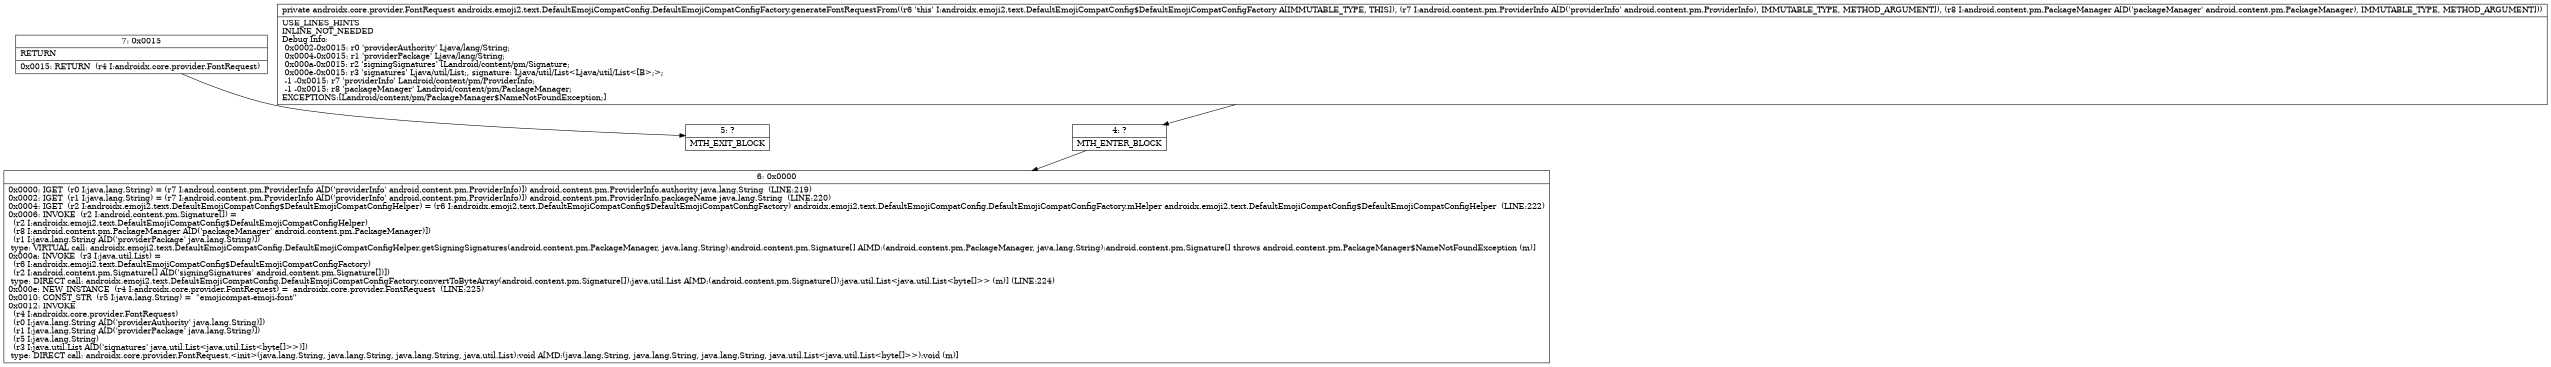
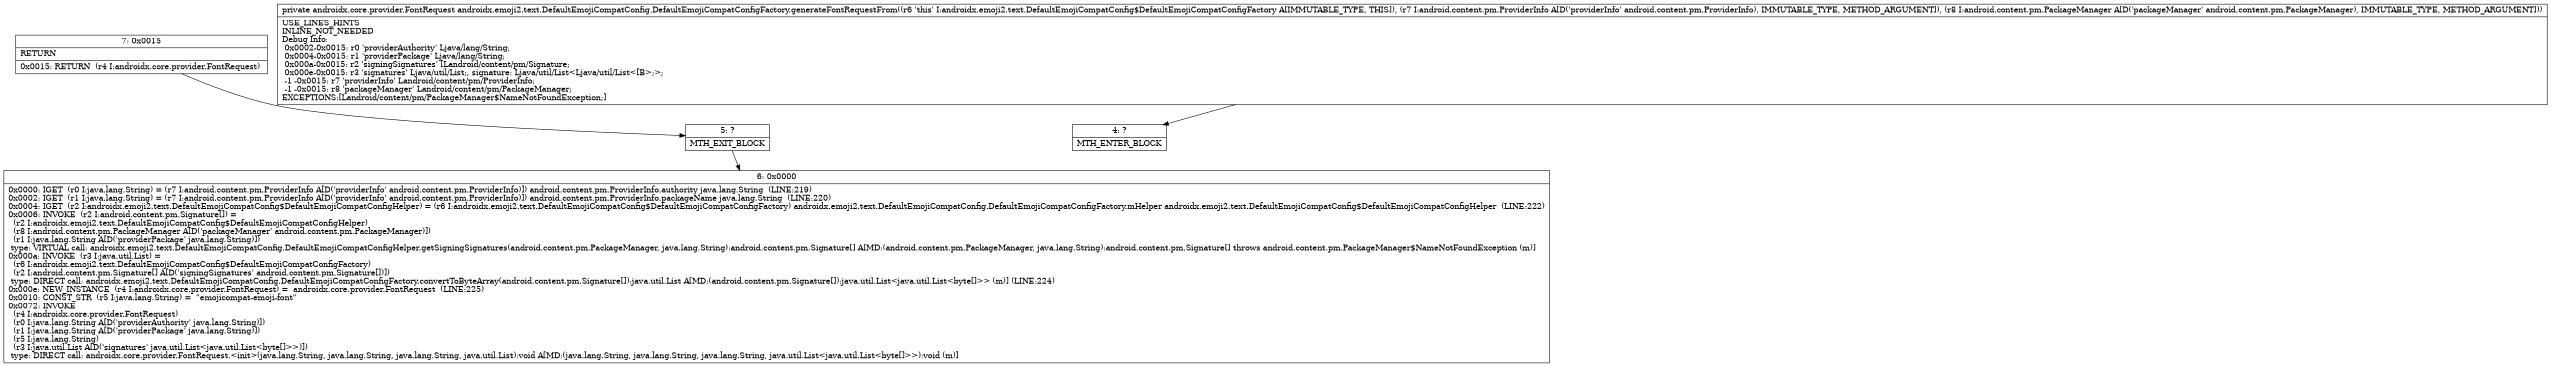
(1062, 160) -> (735, 158)
(44, 306) -> (44, 306)
